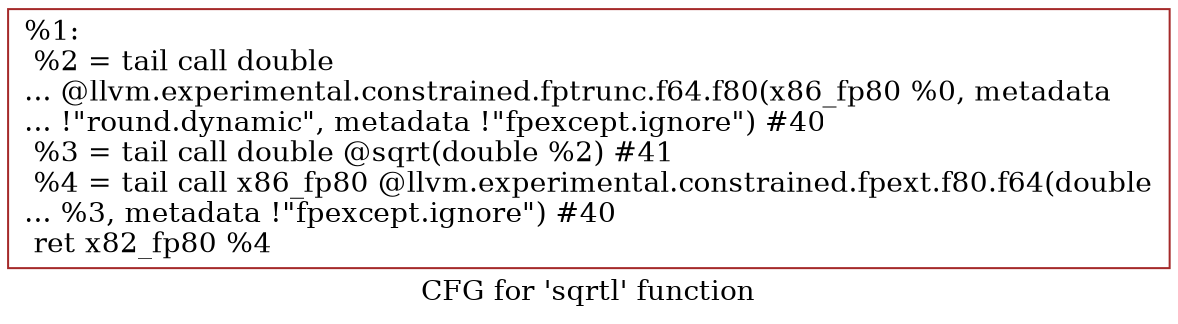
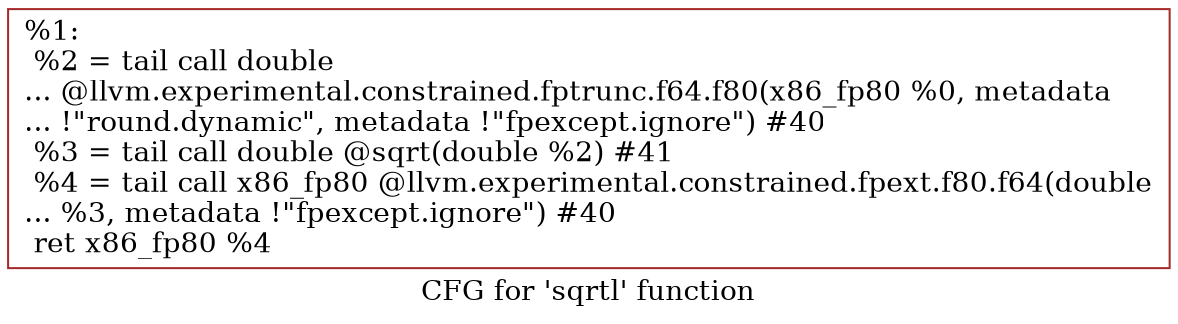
(149, 244) -> (149, 244)
